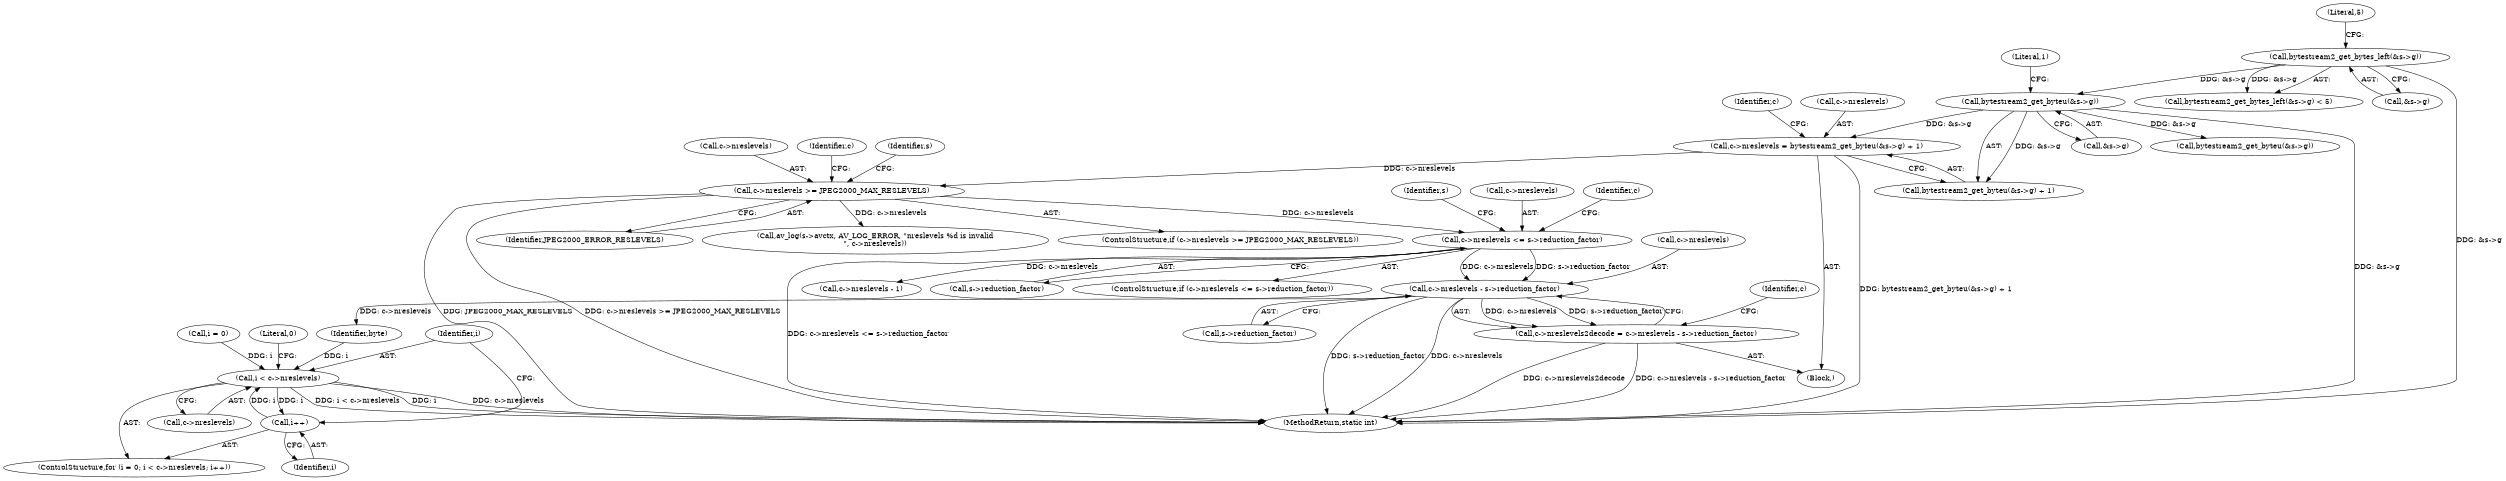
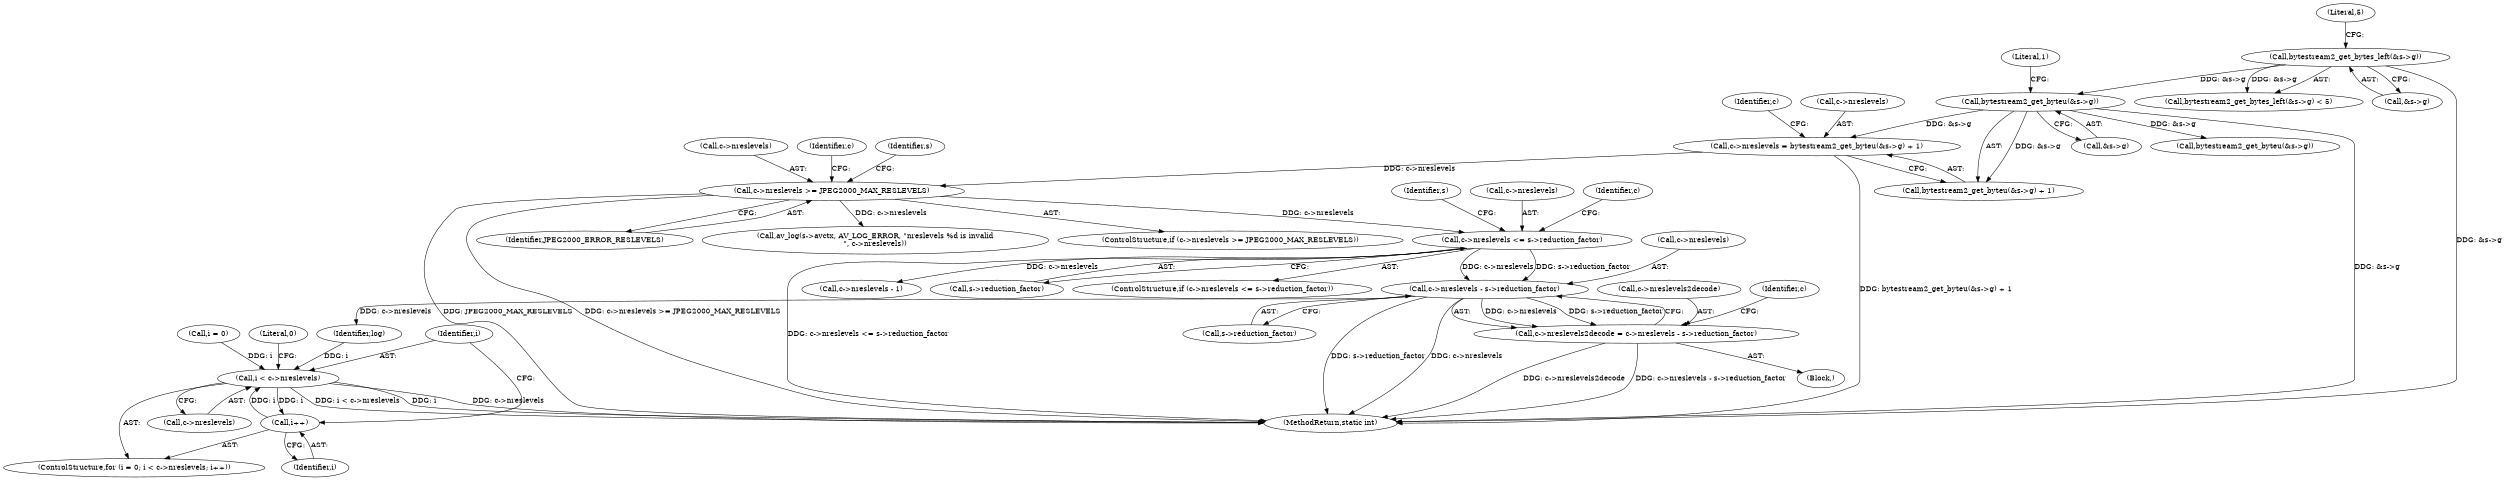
(1824, 260) -> none
none -> (1669, 289)
(359, 334) -> (359, 334)
